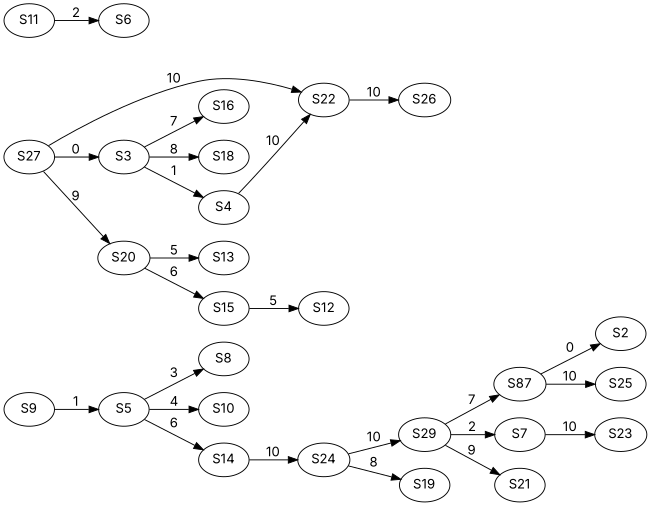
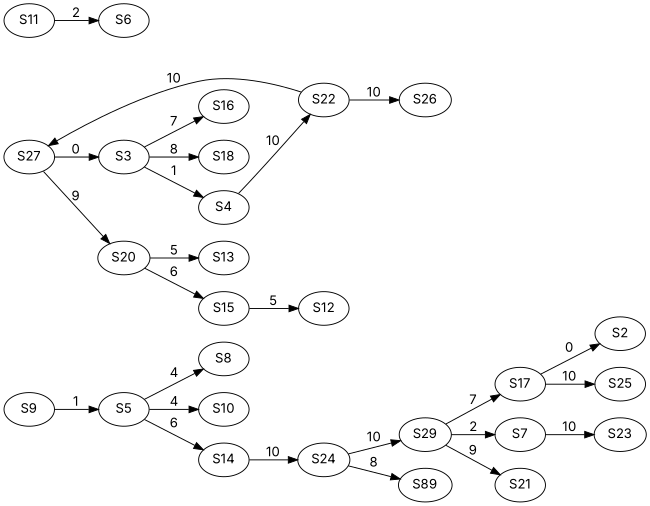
(165, 91) -> (174, 88)
(174, 373) -> (174, 373)
(520, 384) -> (520, 384)
(425, 485) -> (425, 485)
